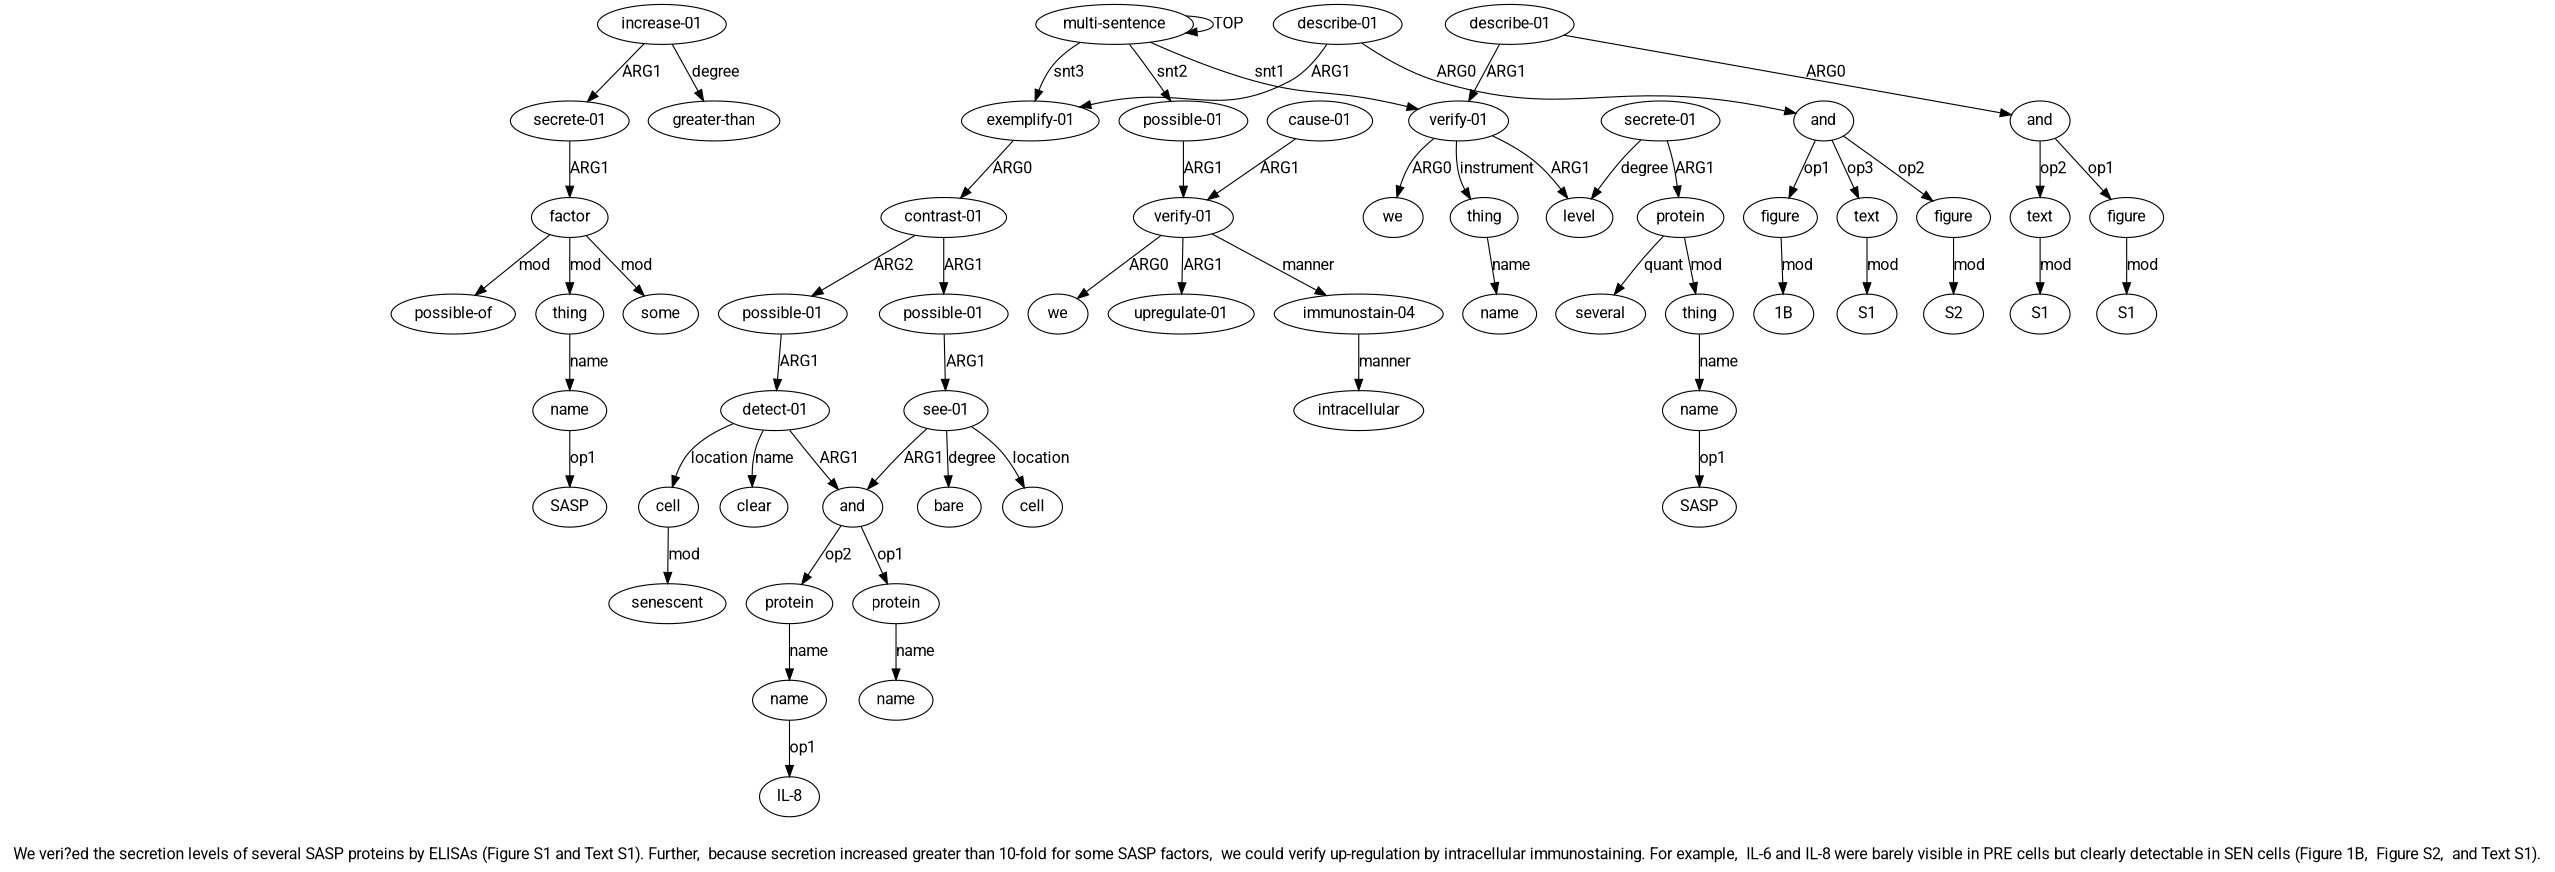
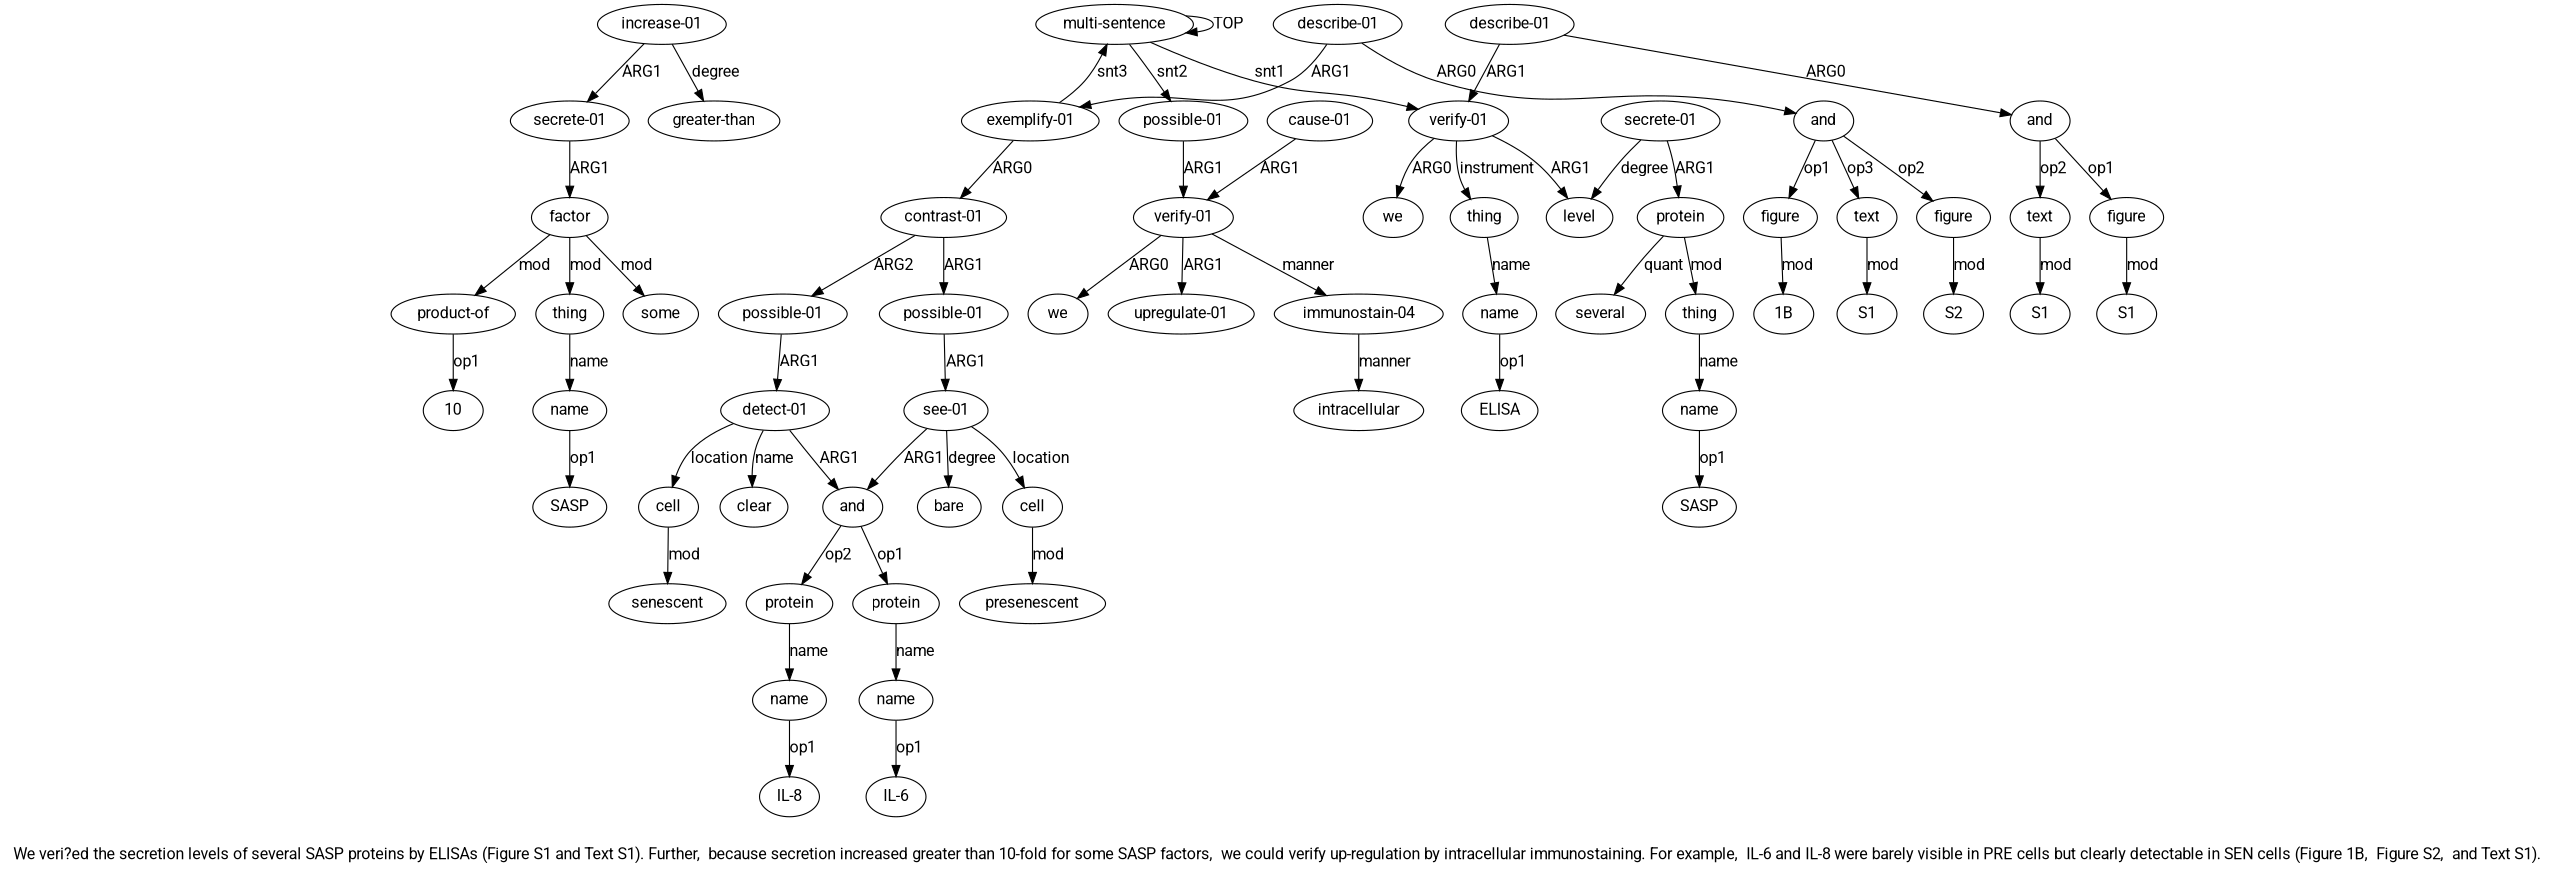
(1055, 63) -> (1084, 82)
(453, 314) -> (453, 314)
none -> (453, 411)
none -> (1500, 411)
none -> (1033, 604)
none -> (896, 797)
